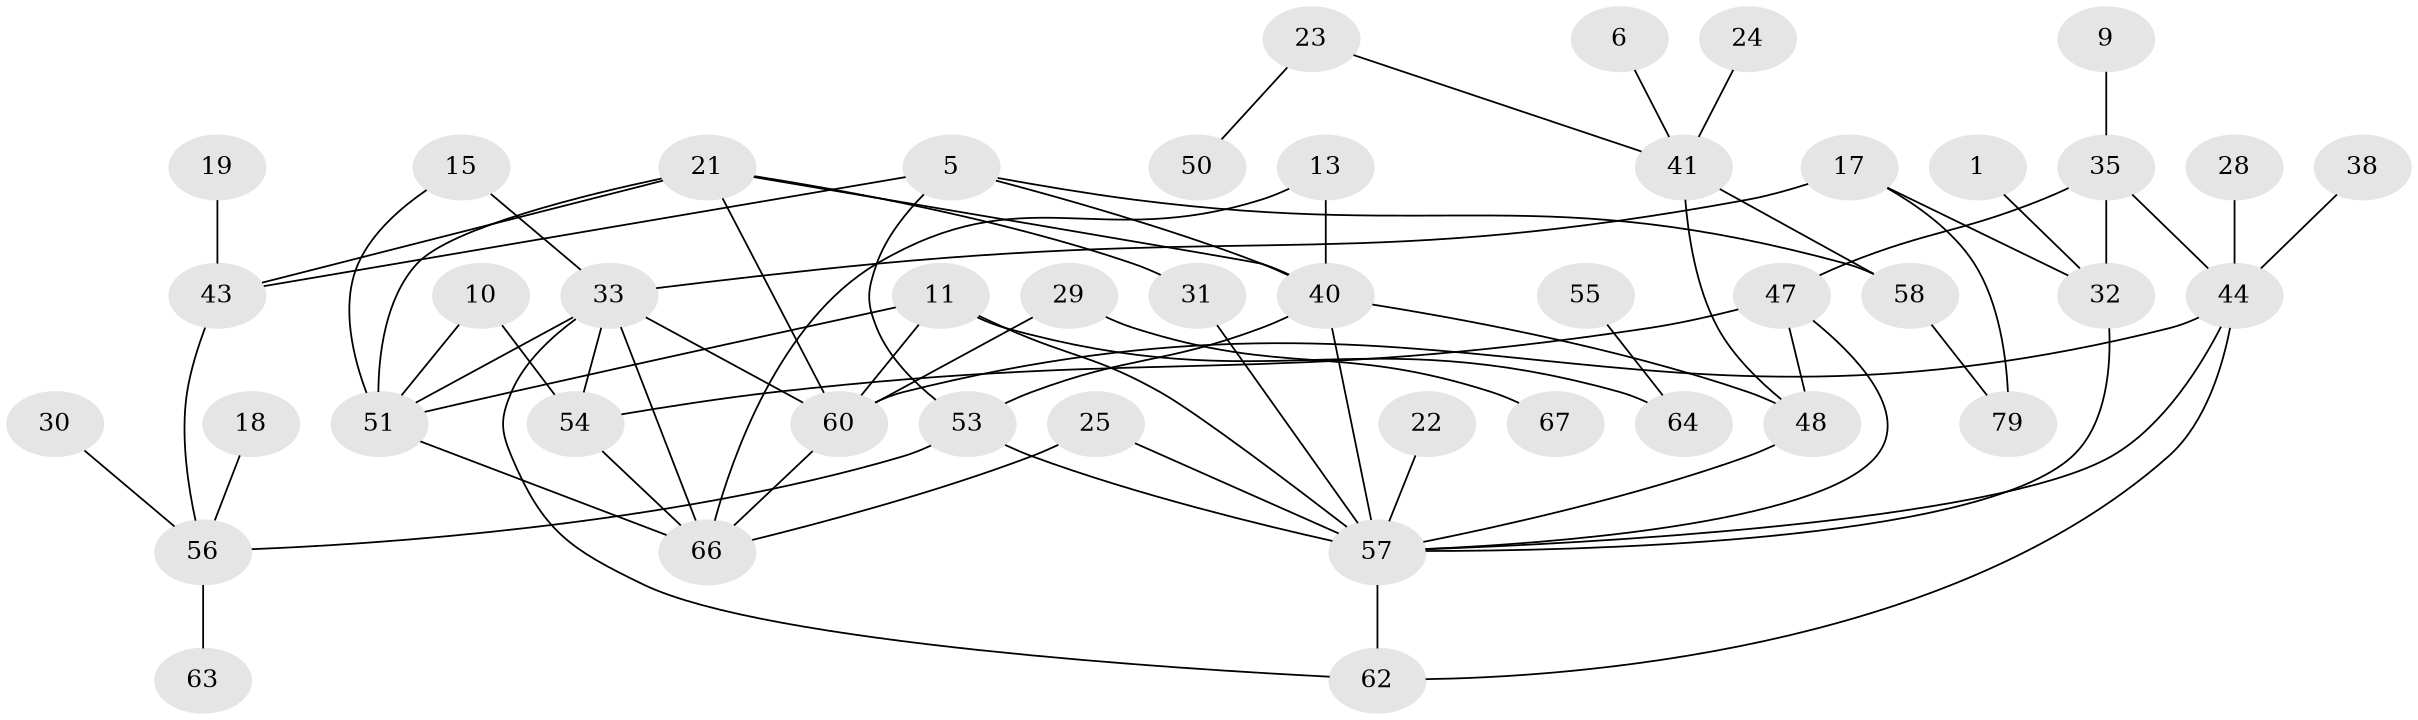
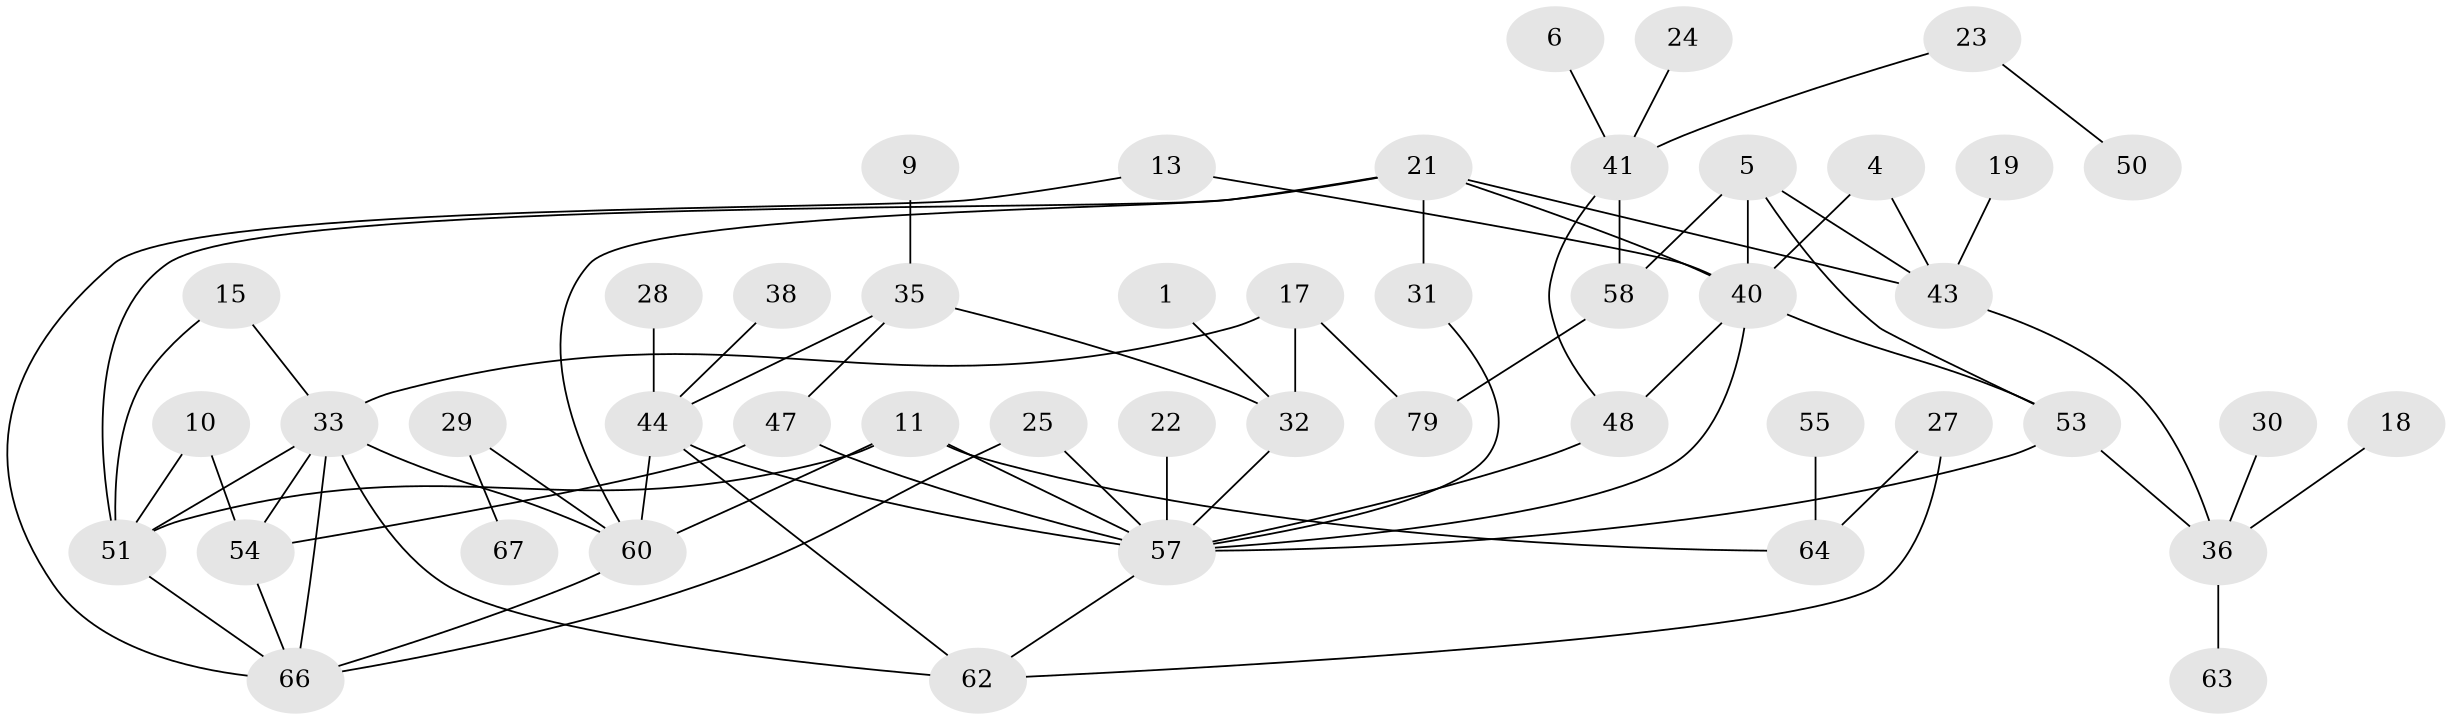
none -> (1876, 168)
(1797, 360) -> none
none -> (1944, 424)
(203, 552) -> (2218, 552)
